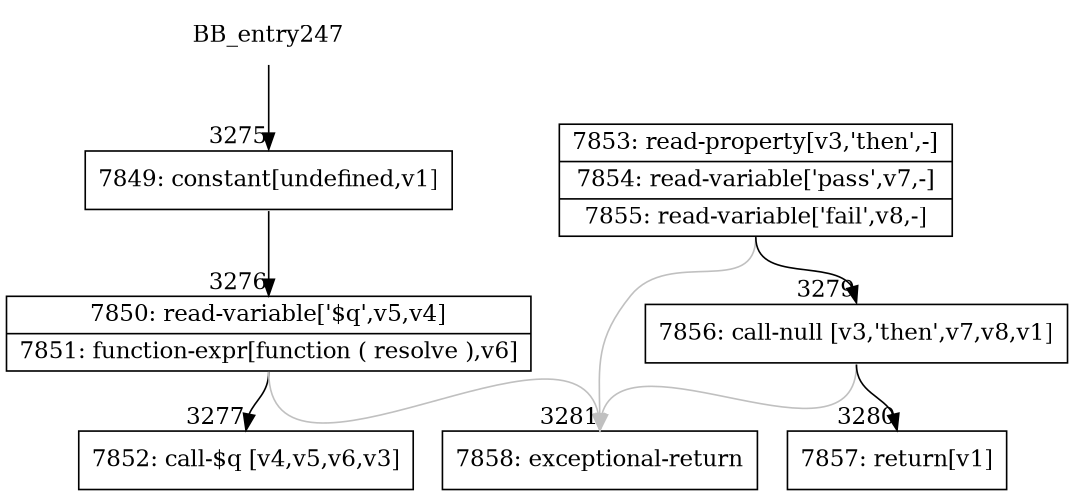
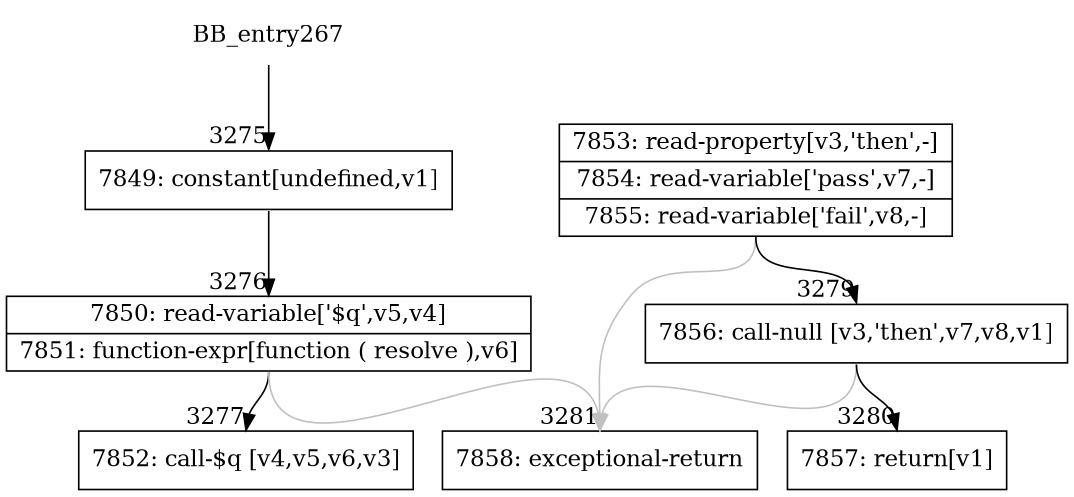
(269, 36) -> (269, 36)
